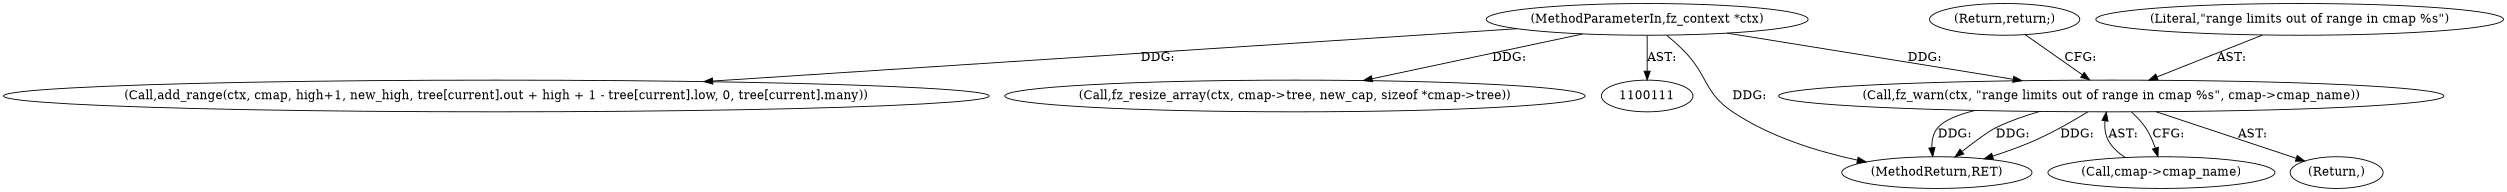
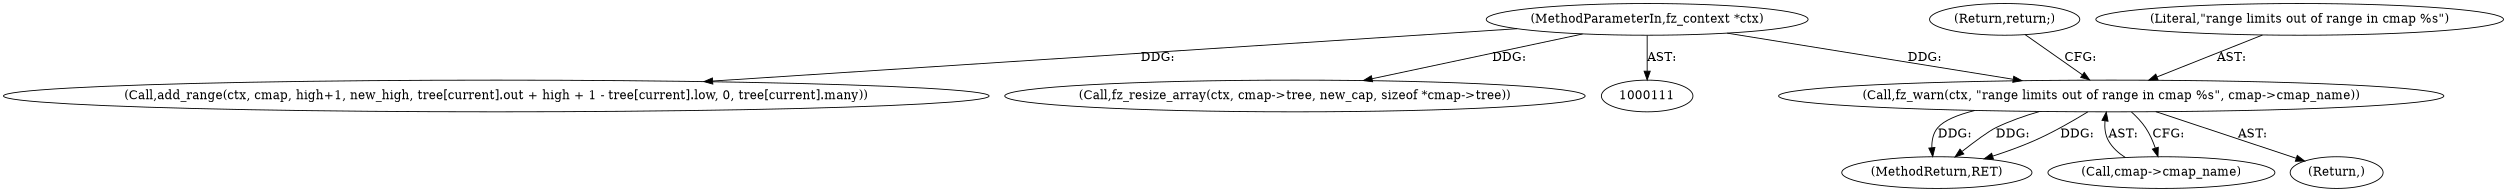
(1647, 96) -> (1647, 96)
(1746, 120) -> none
